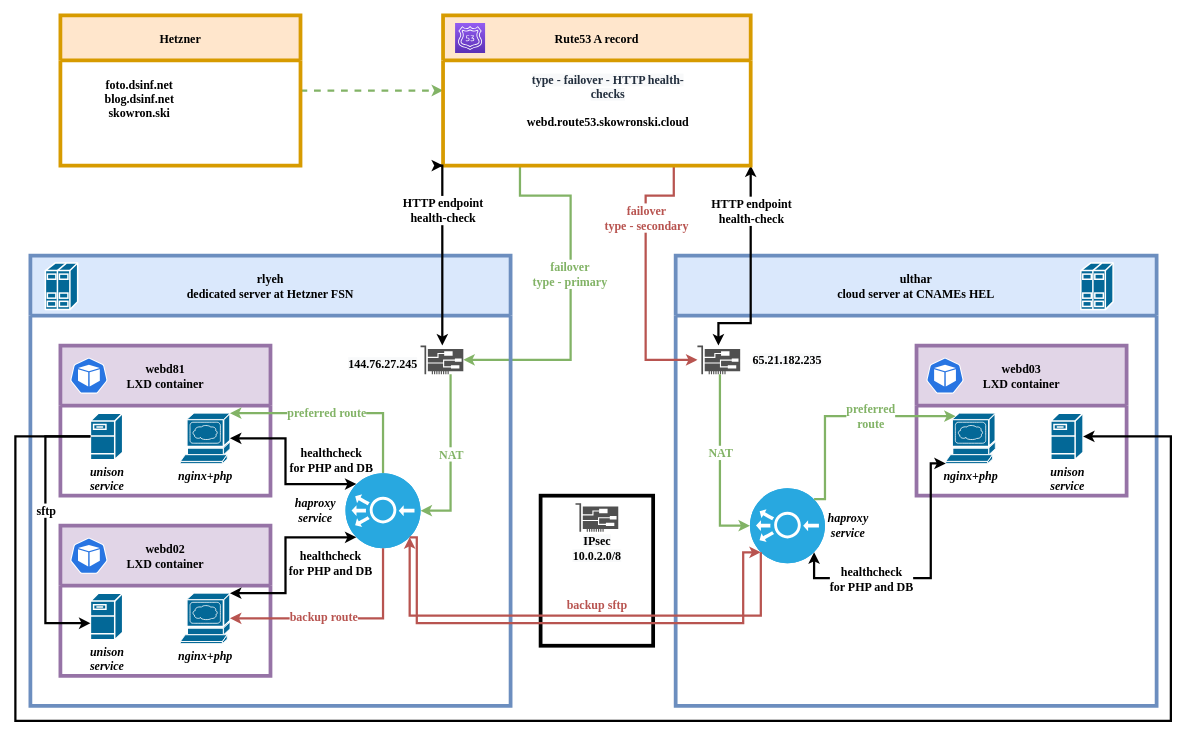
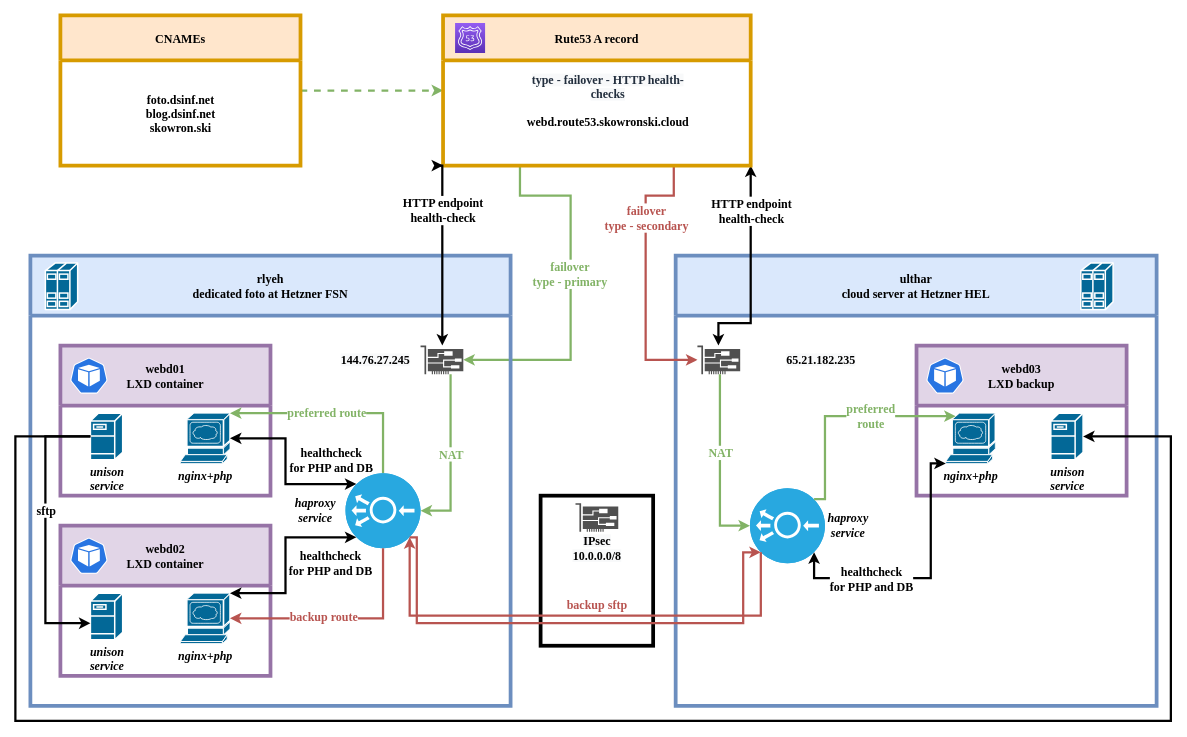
(180, 39) -> (180, 39)
(139, 98) -> (180, 113)
(270, 279) -> (270, 279)
(915, 279) -> (915, 279)
(787, 360) -> (821, 360)
(383, 363) -> (375, 360)
(165, 369) -> (165, 369)
(1021, 369) -> (1021, 369)
(597, 548) -> (597, 548)
